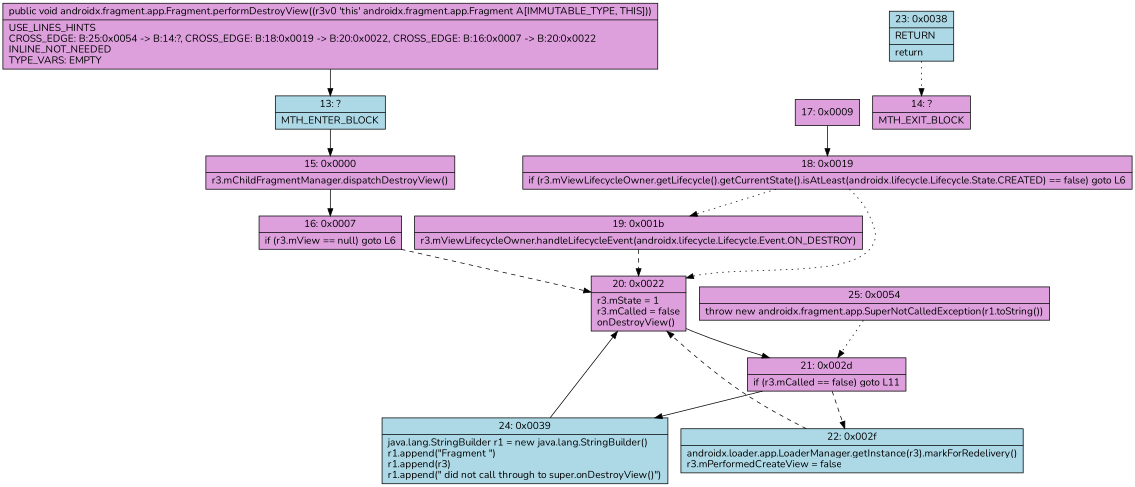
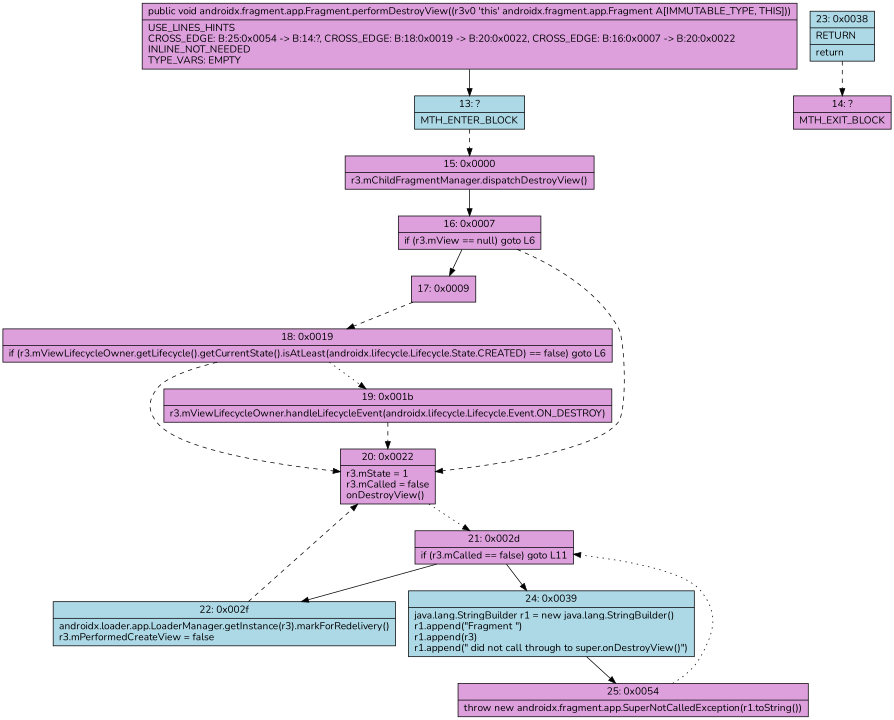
(922, 75) -> (842, 75)
(827, 137) -> (383, 314)
(330, 139) -> (470, 139)
none -> (457, 259)
(818, 267) -> (192, 443)
(724, 343) -> (446, 515)
(581, 378) -> (599, 668)
(837, 406) -> (373, 582)
